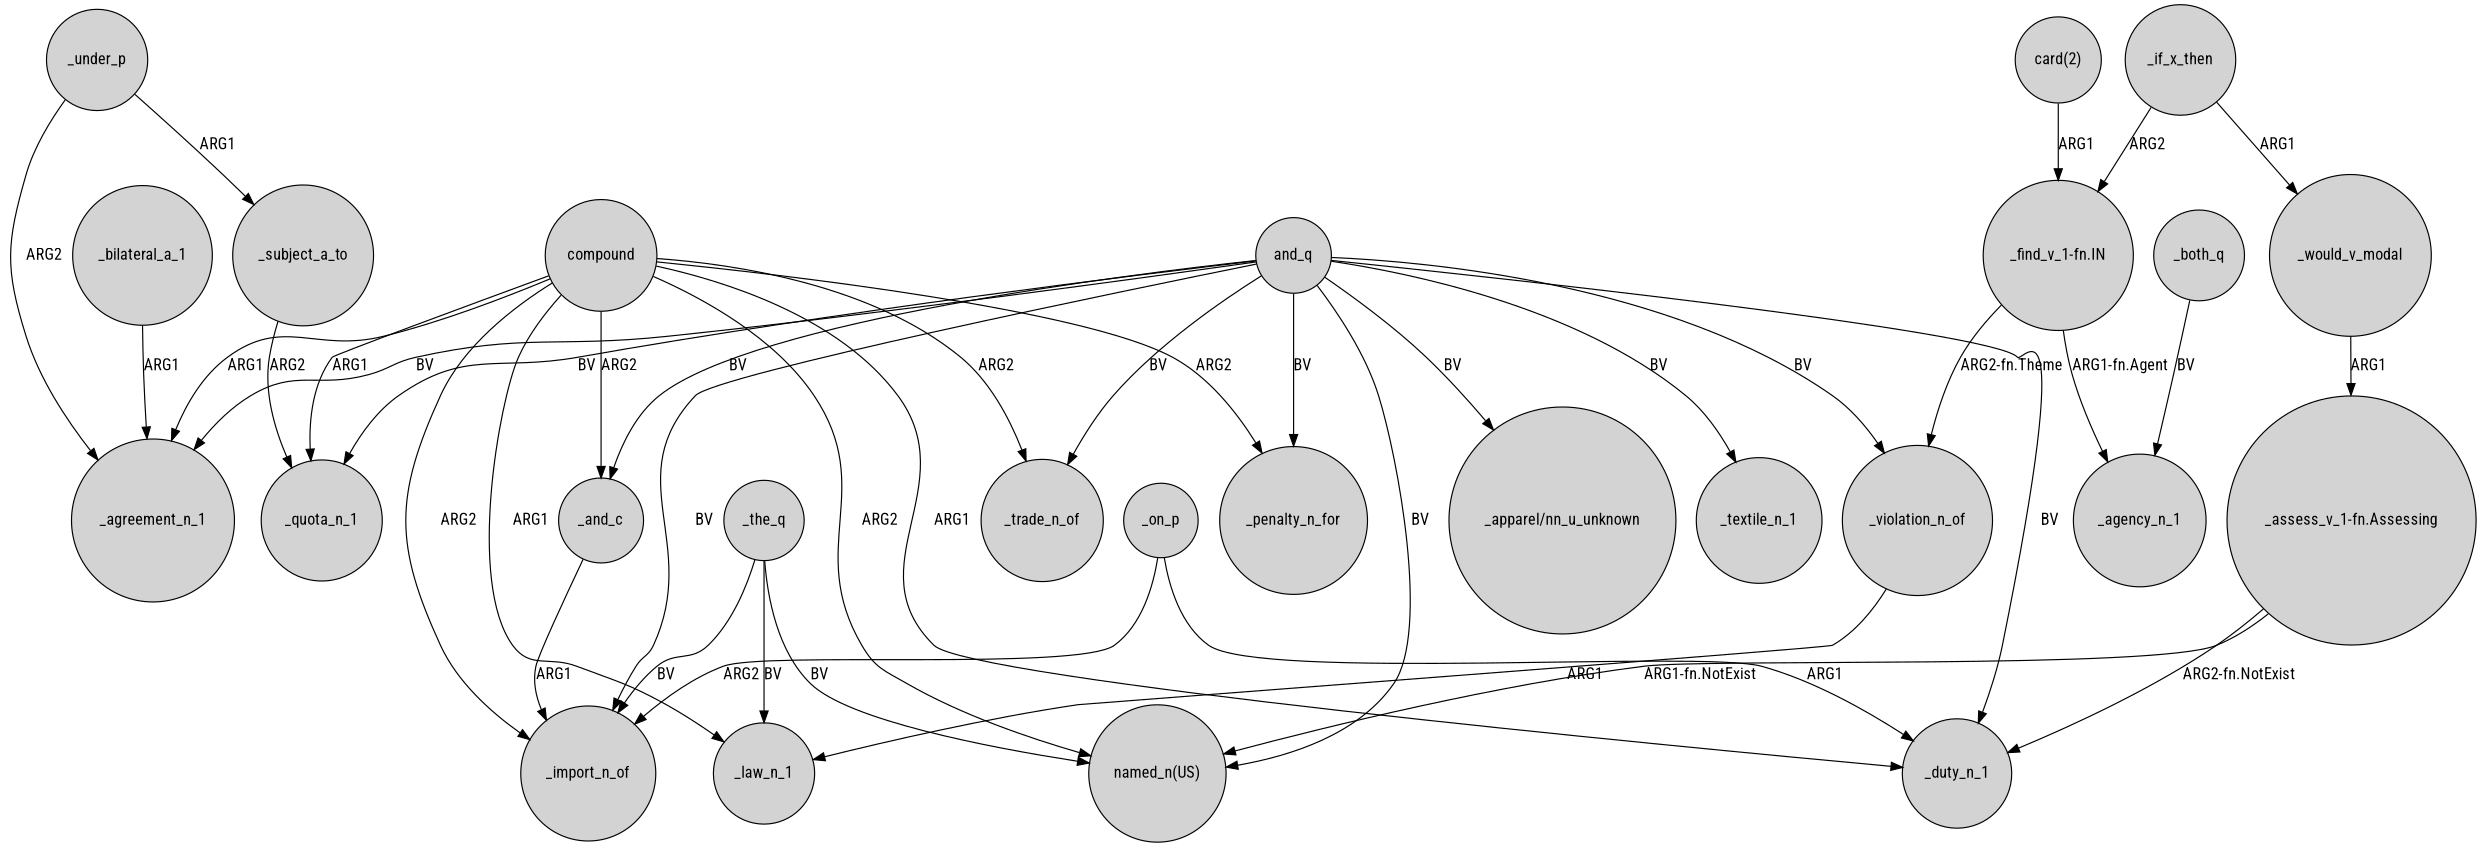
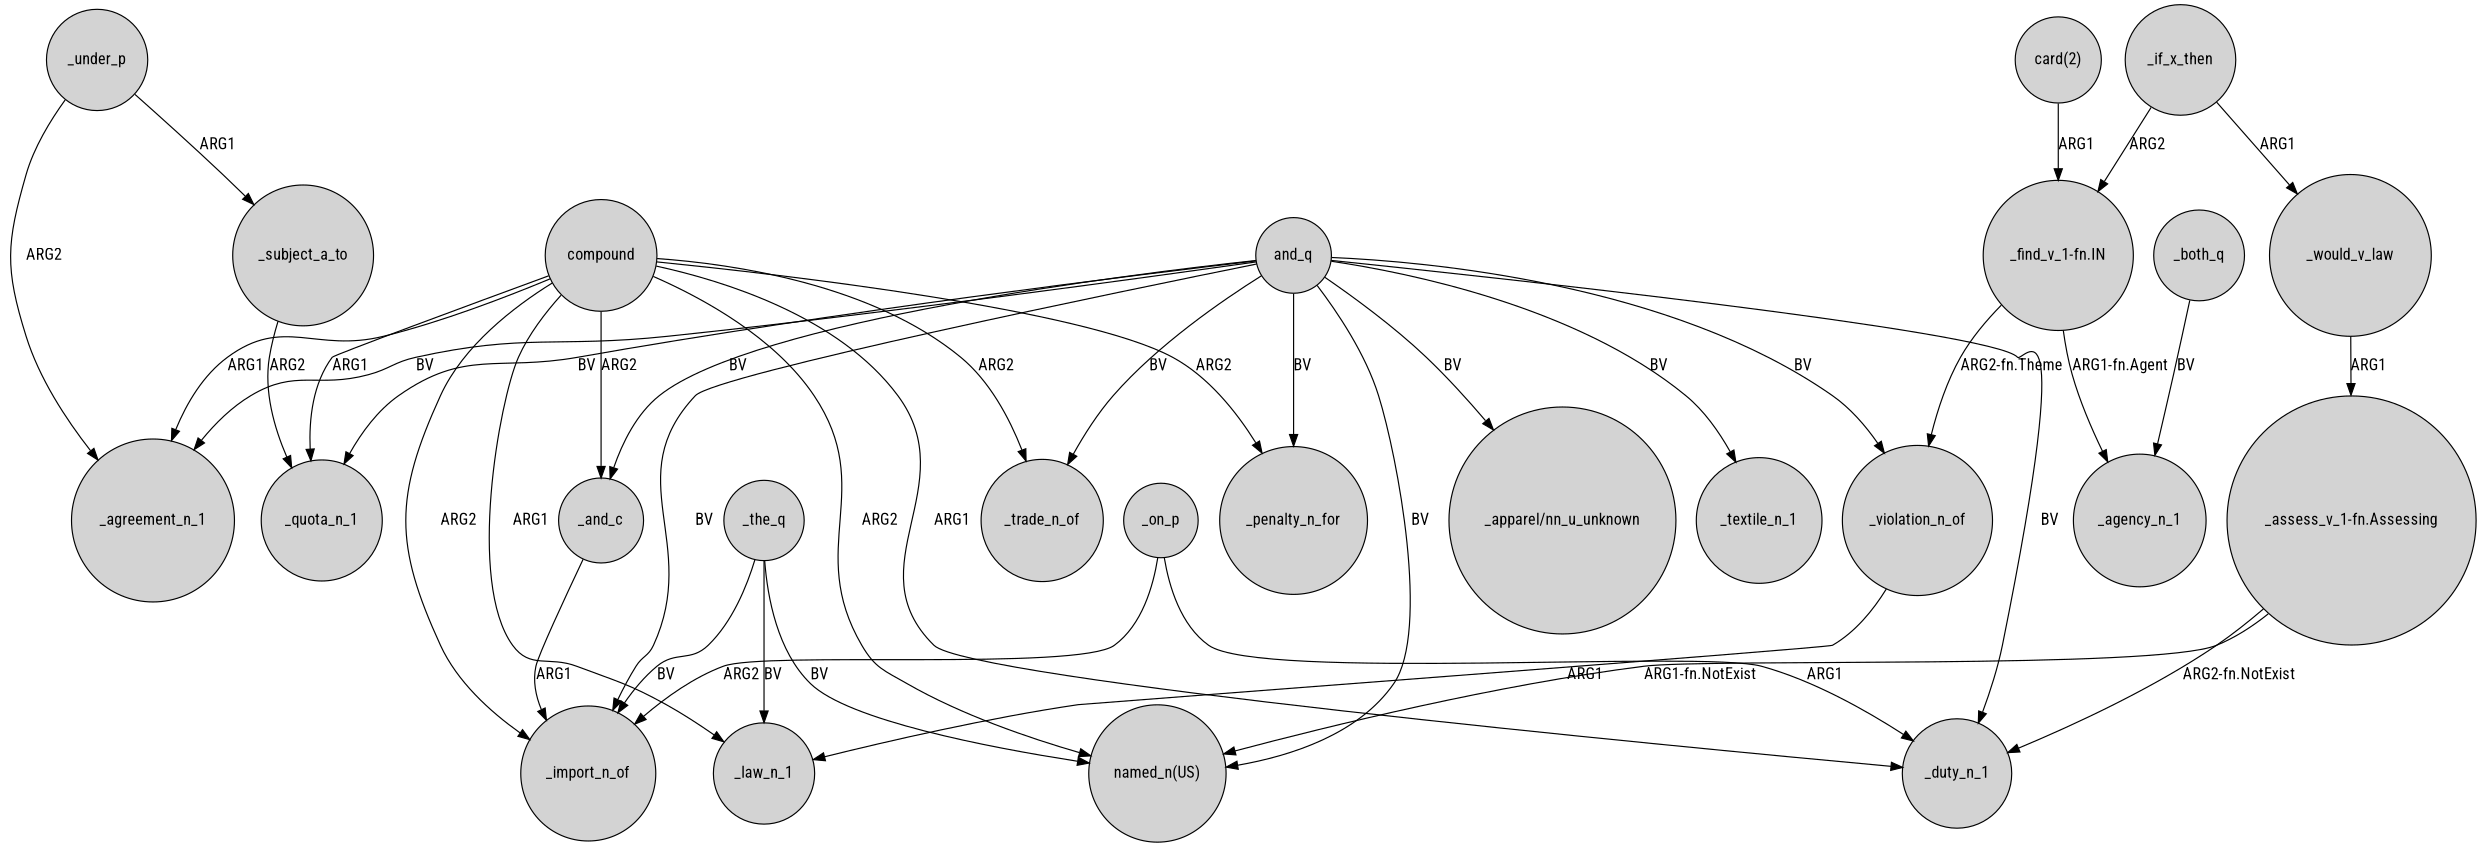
(143, 255) -> none
(2350, 255) -> (2350, 255)
